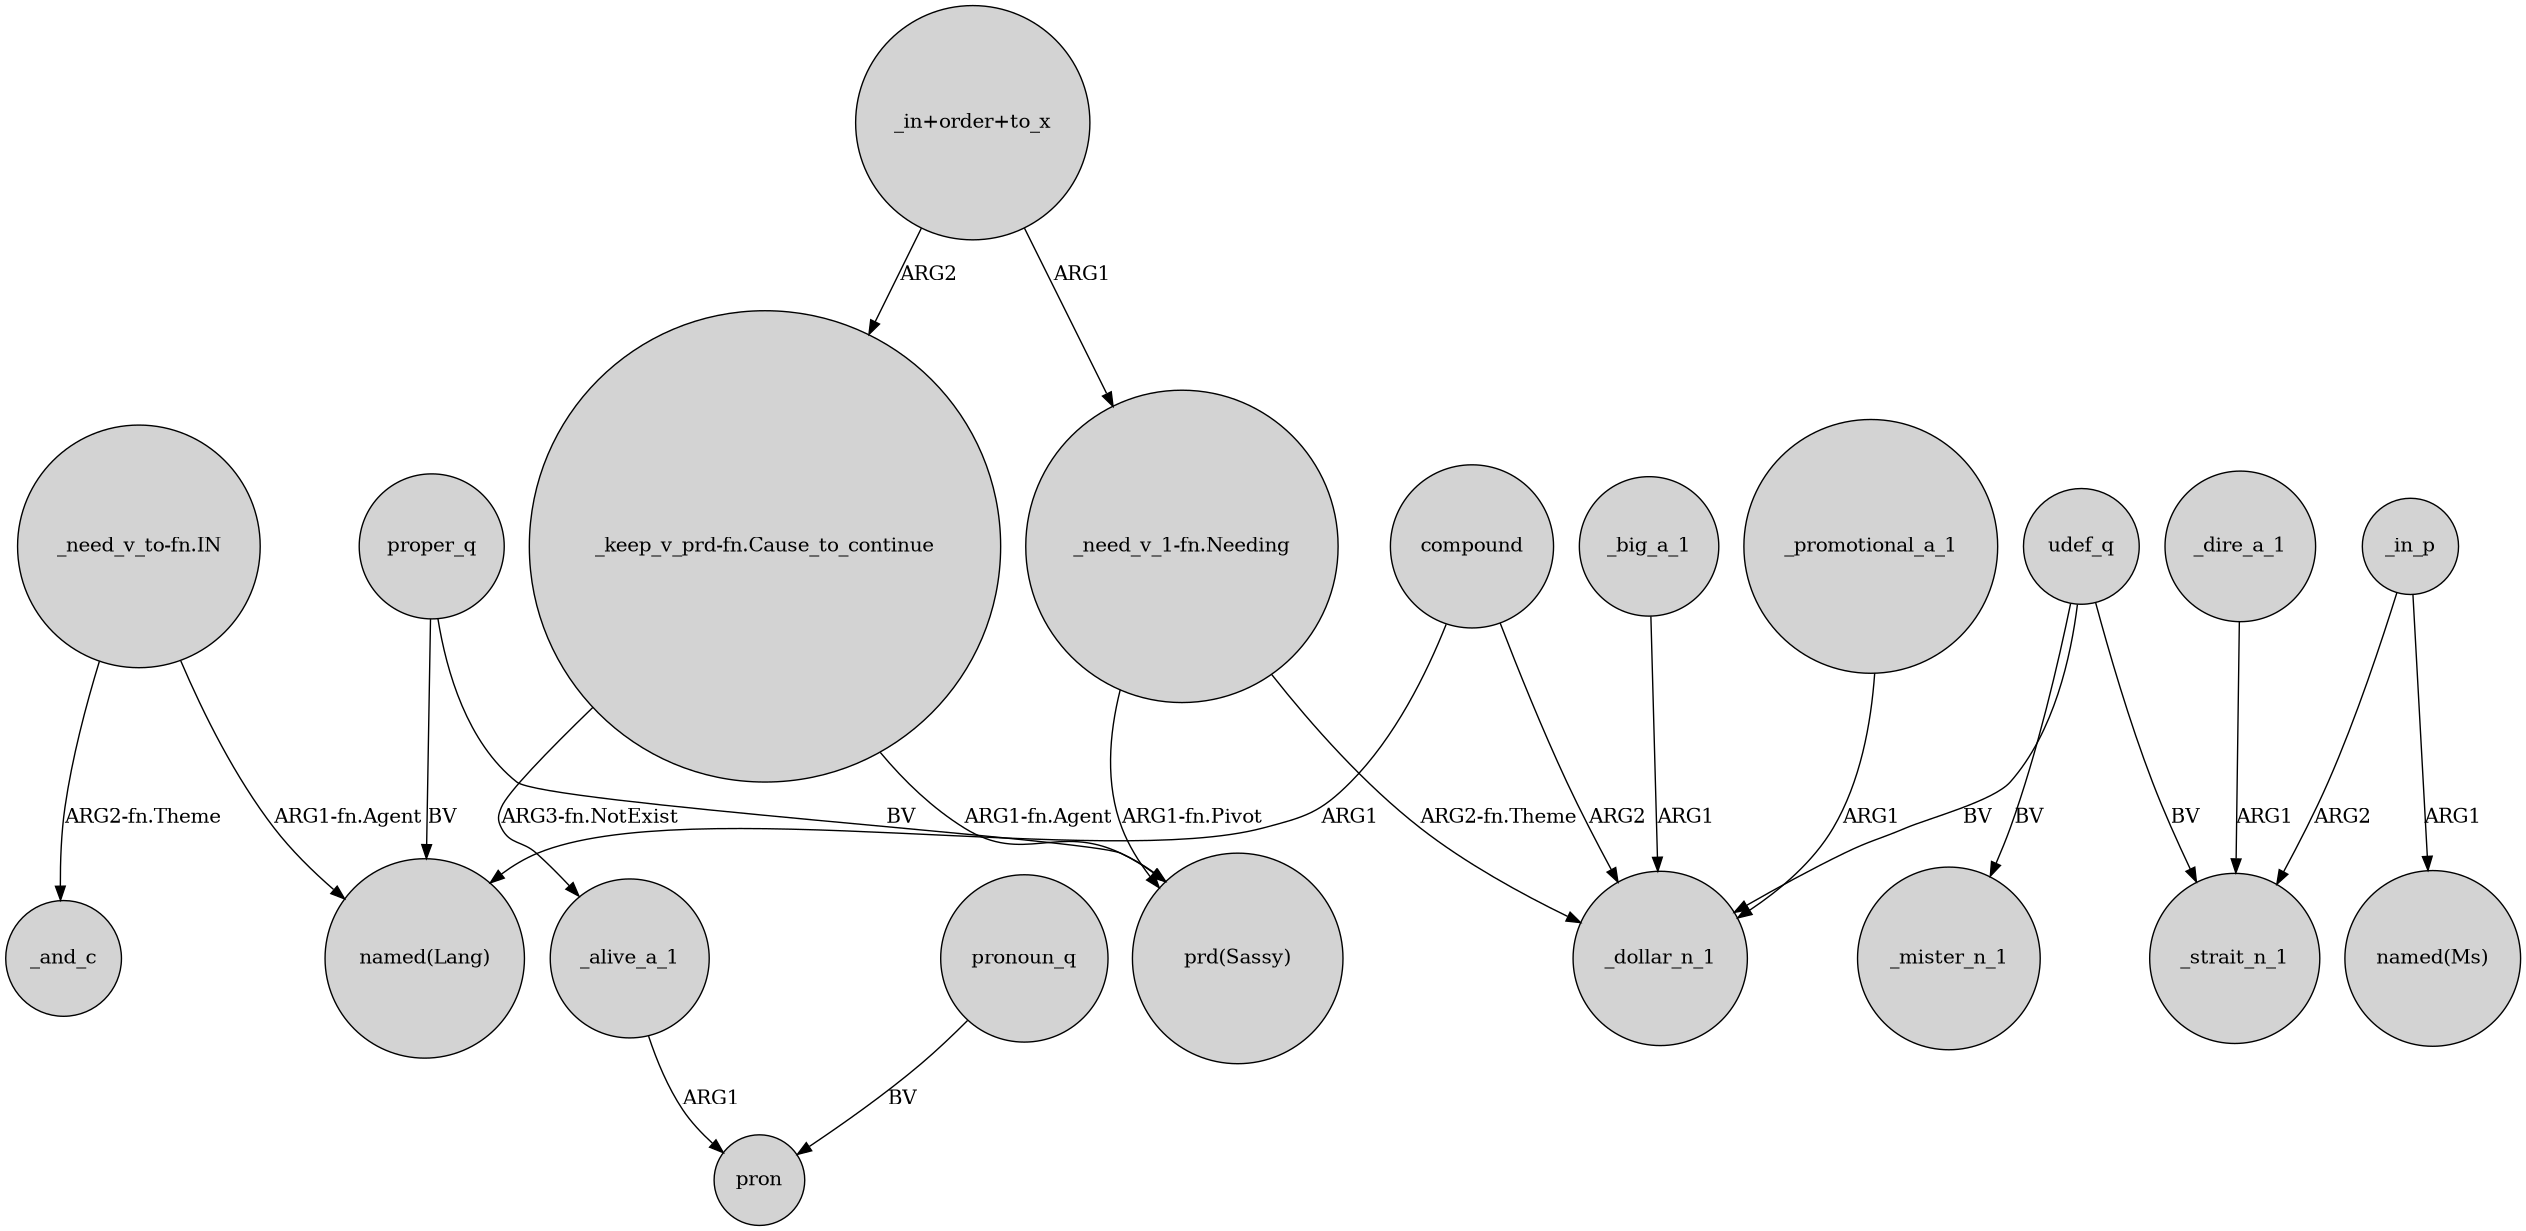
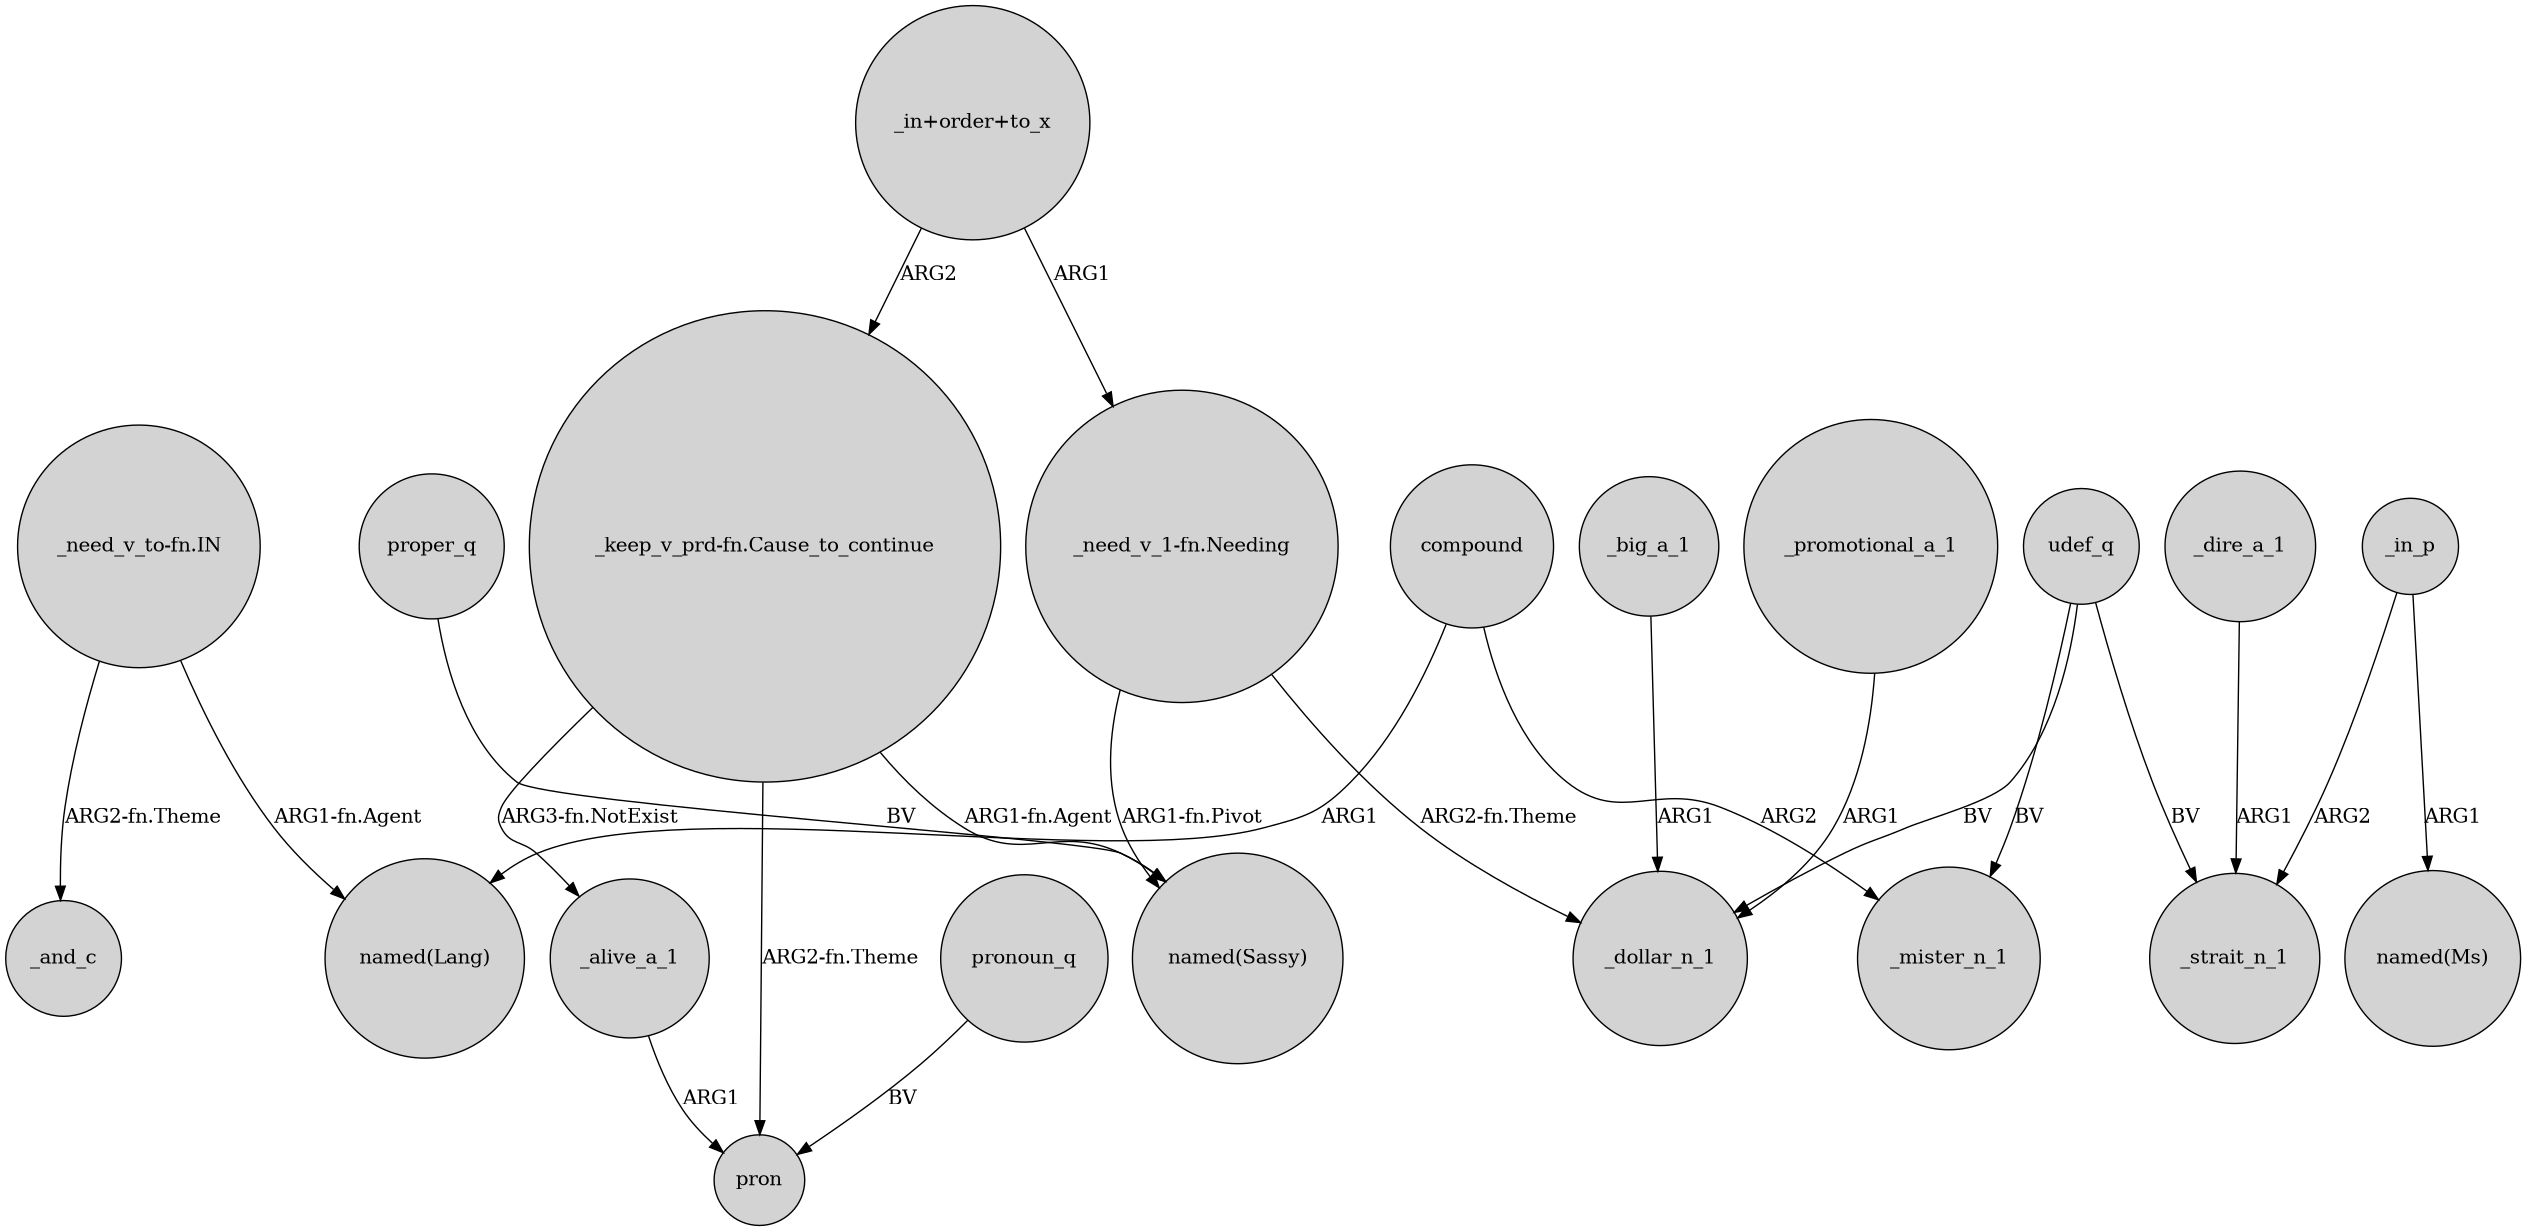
(429, 732) -> none
(1552, 748) -> (1637, 801)
none -> (761, 951)
(1238, 958) -> (1238, 958)
